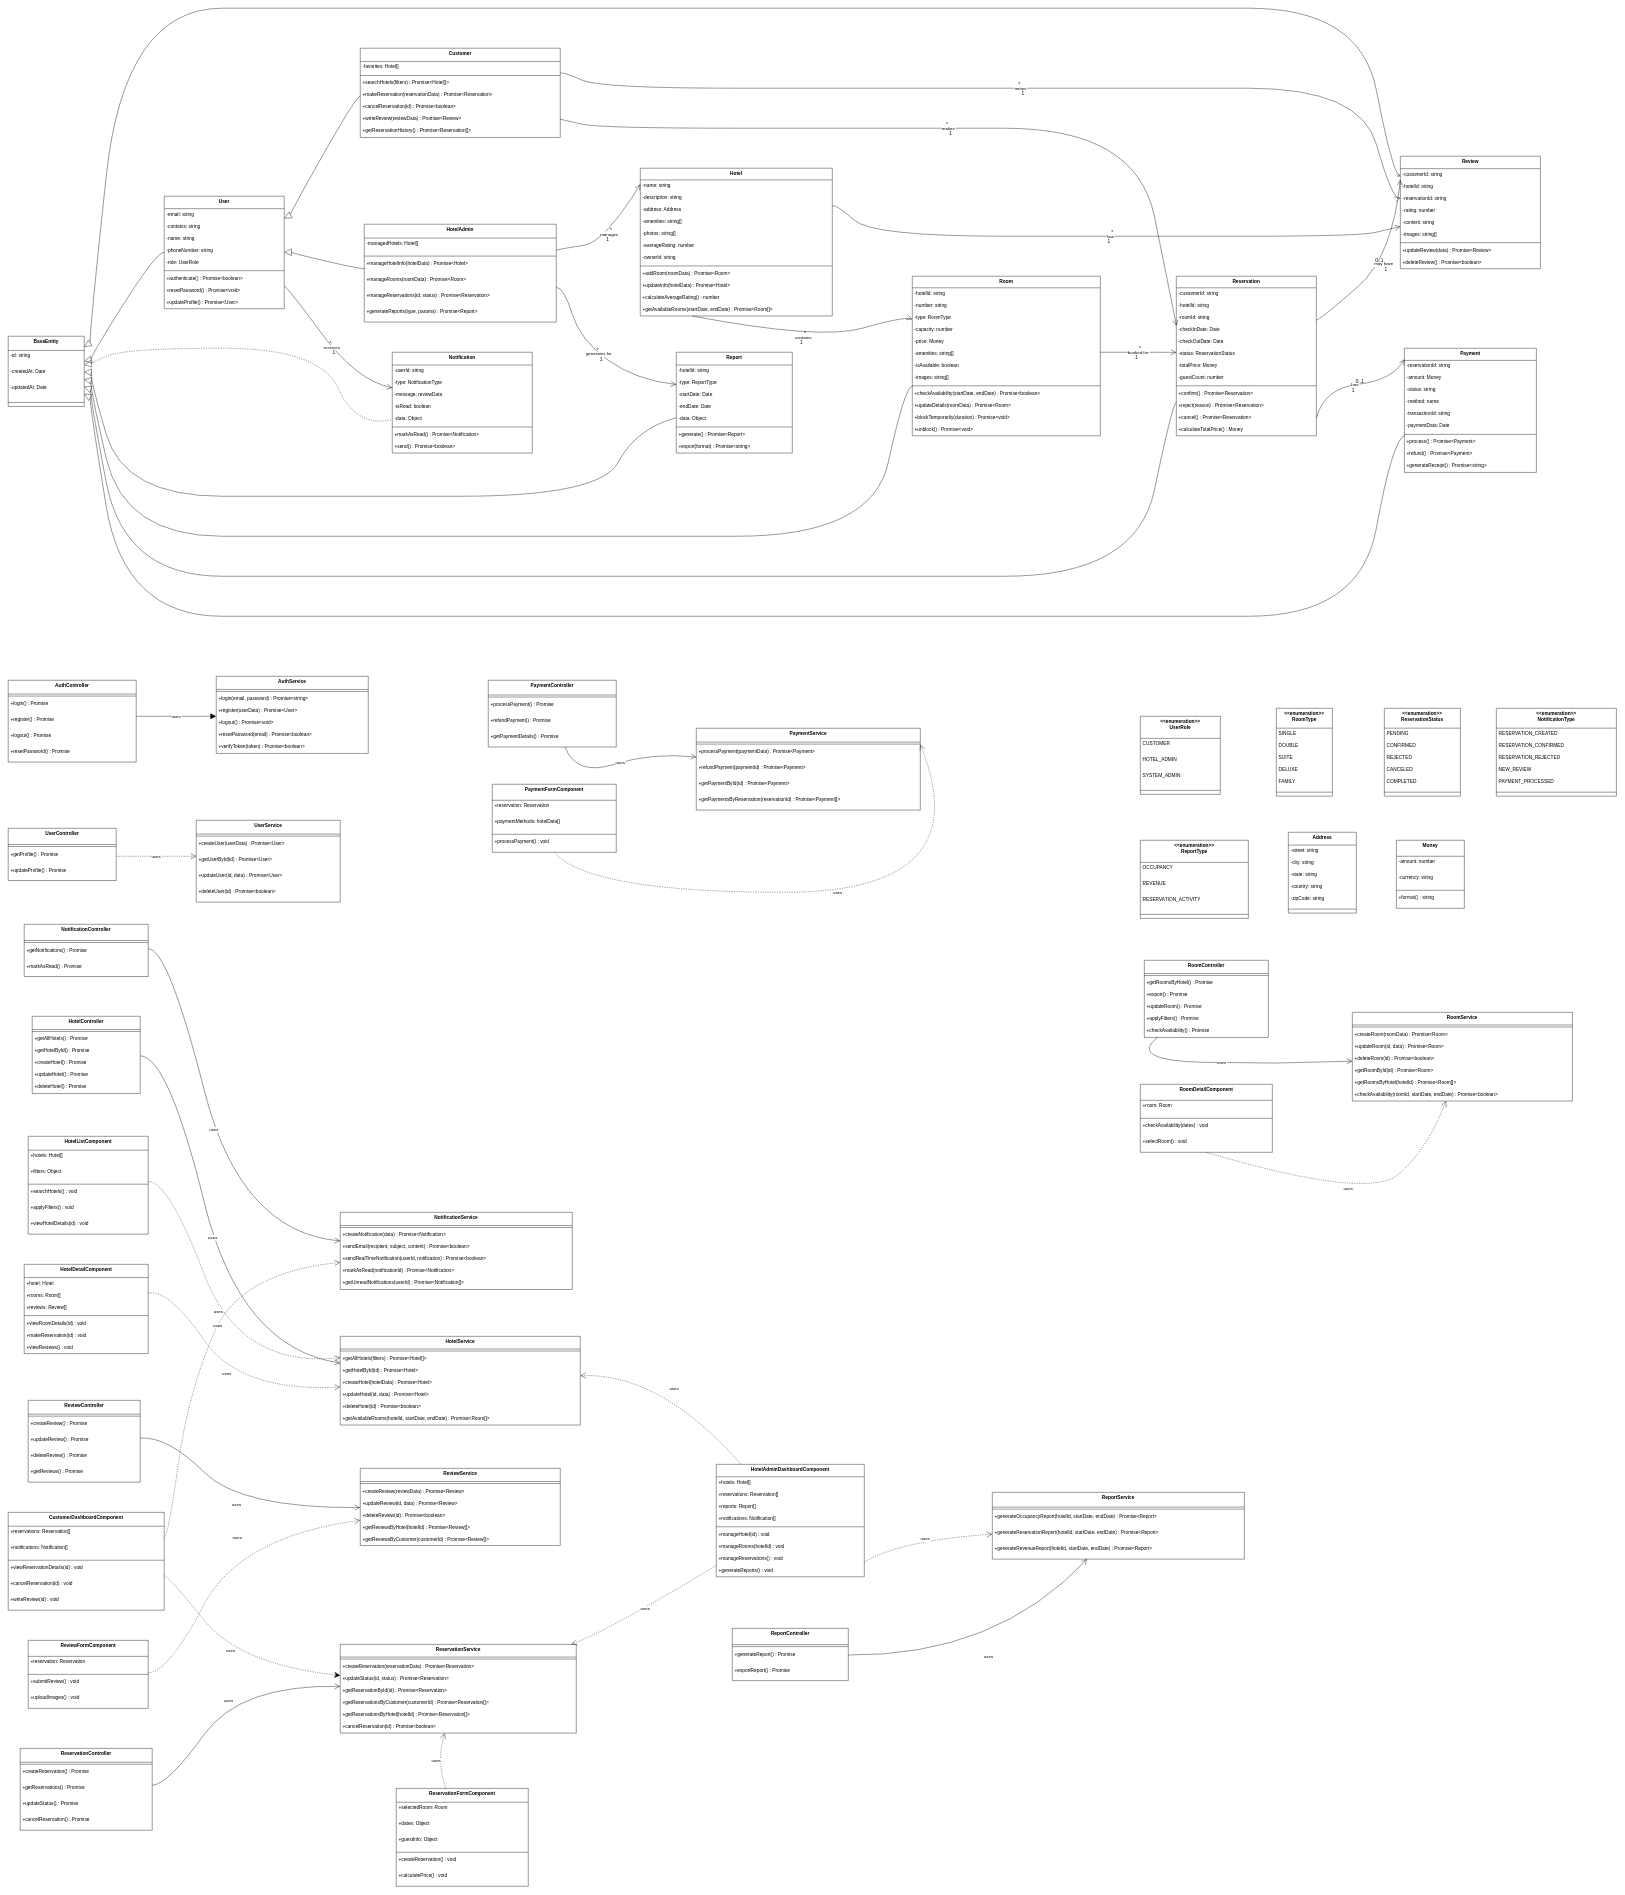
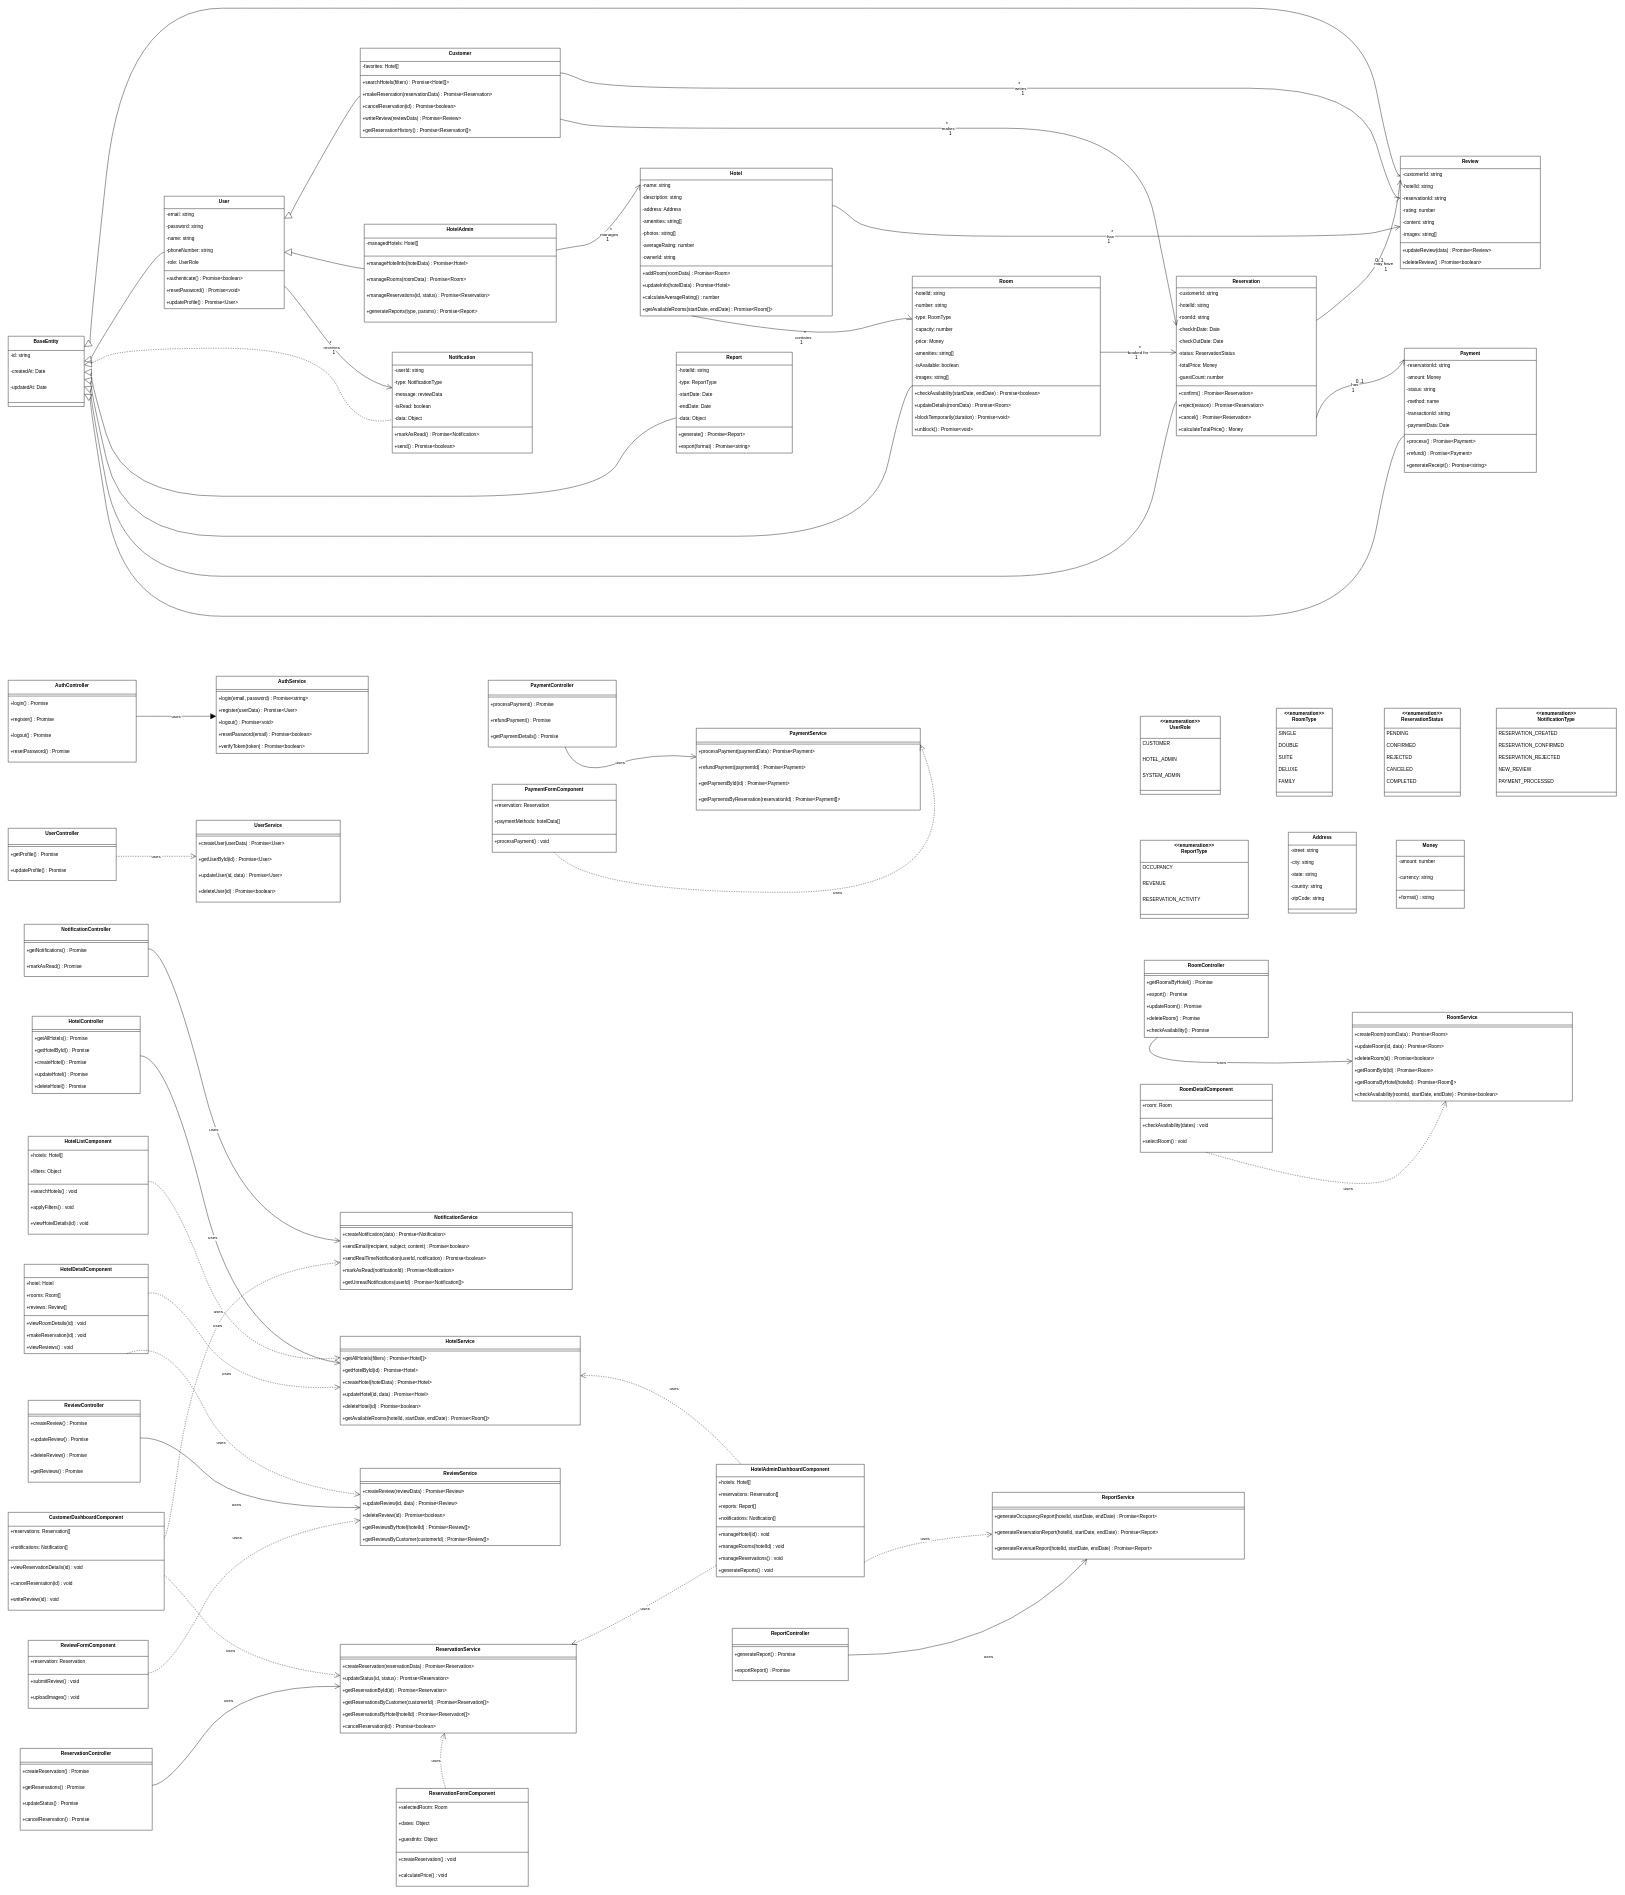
(187, 226) -> (187, 226)
(602, 355) -> none
(1176, 1019) -> (1174, 1019)
none -> (313, 1486)
(334, 1675) -> (335, 1675)
